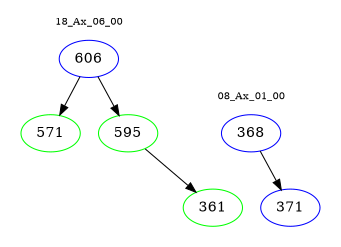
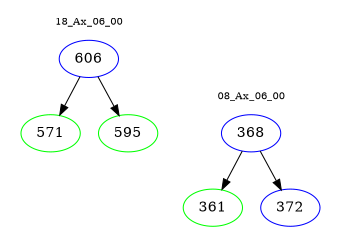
(252, 97) -> (252, 97)
(167, 167) -> (235, 166)
(290, 208) -> (290, 208)
